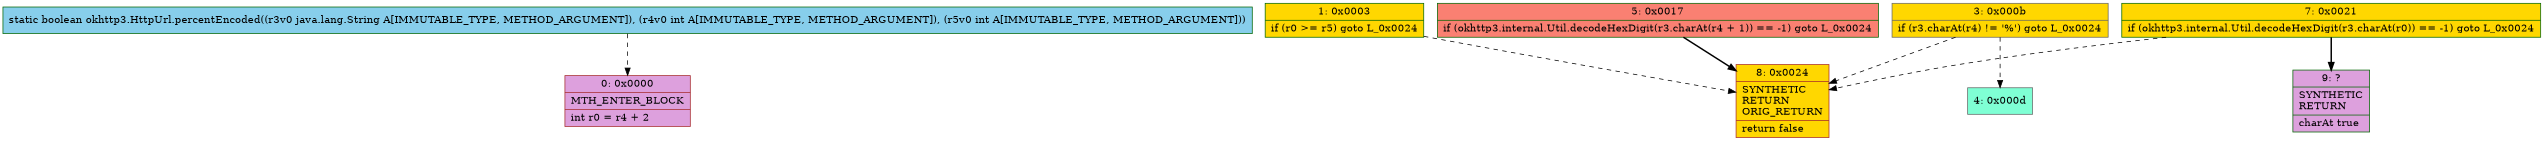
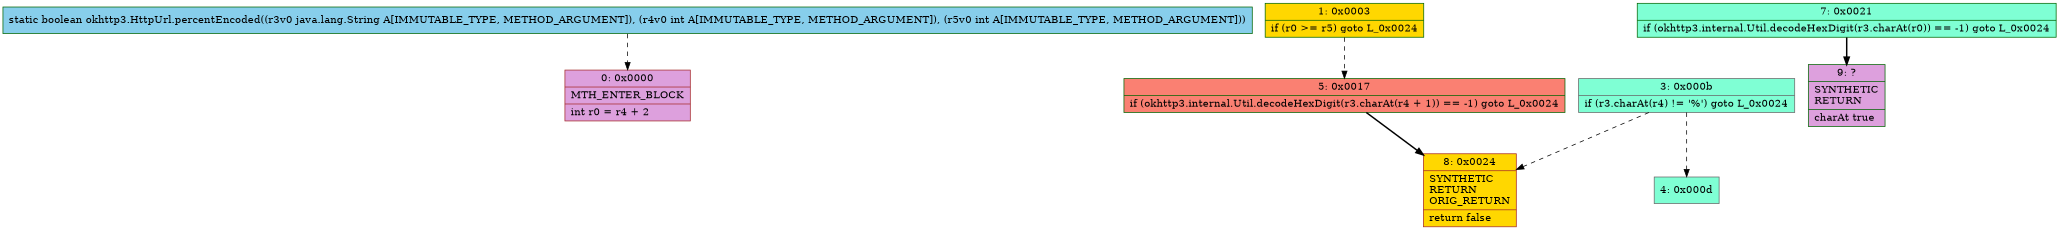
(2000, 20) -> (1687, 96)
(2331, 20) -> (1847, 20)
(2009, 57) -> none
(1576, 64) -> (1344, 54)
